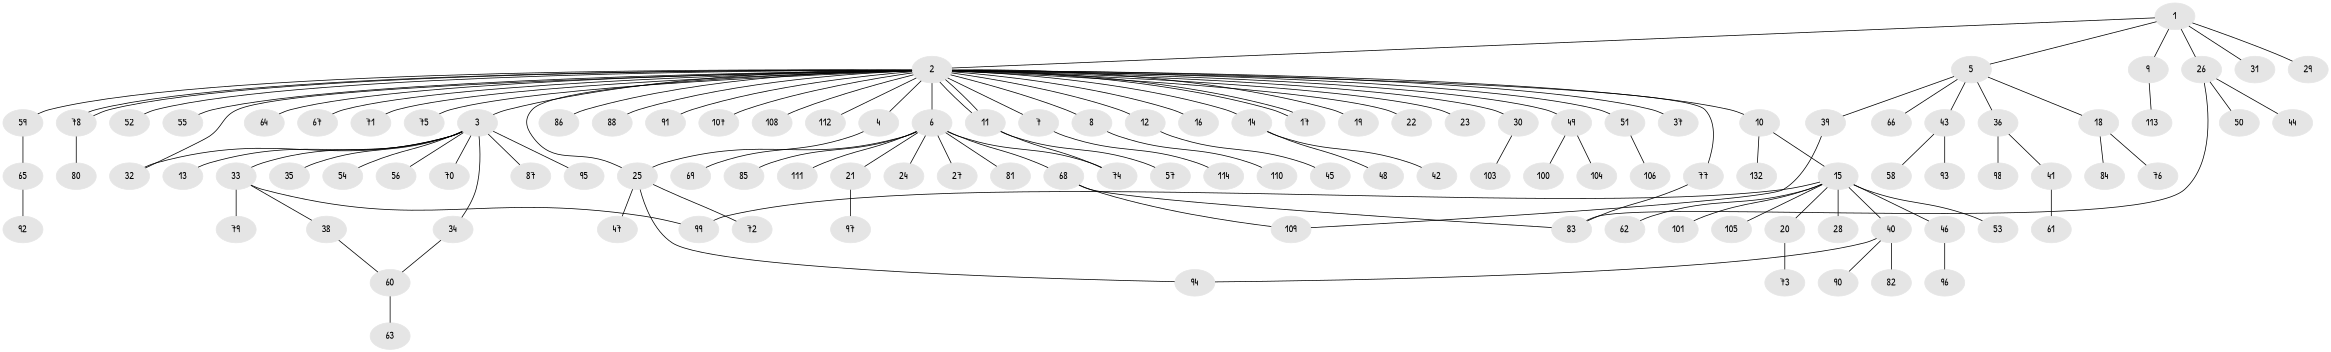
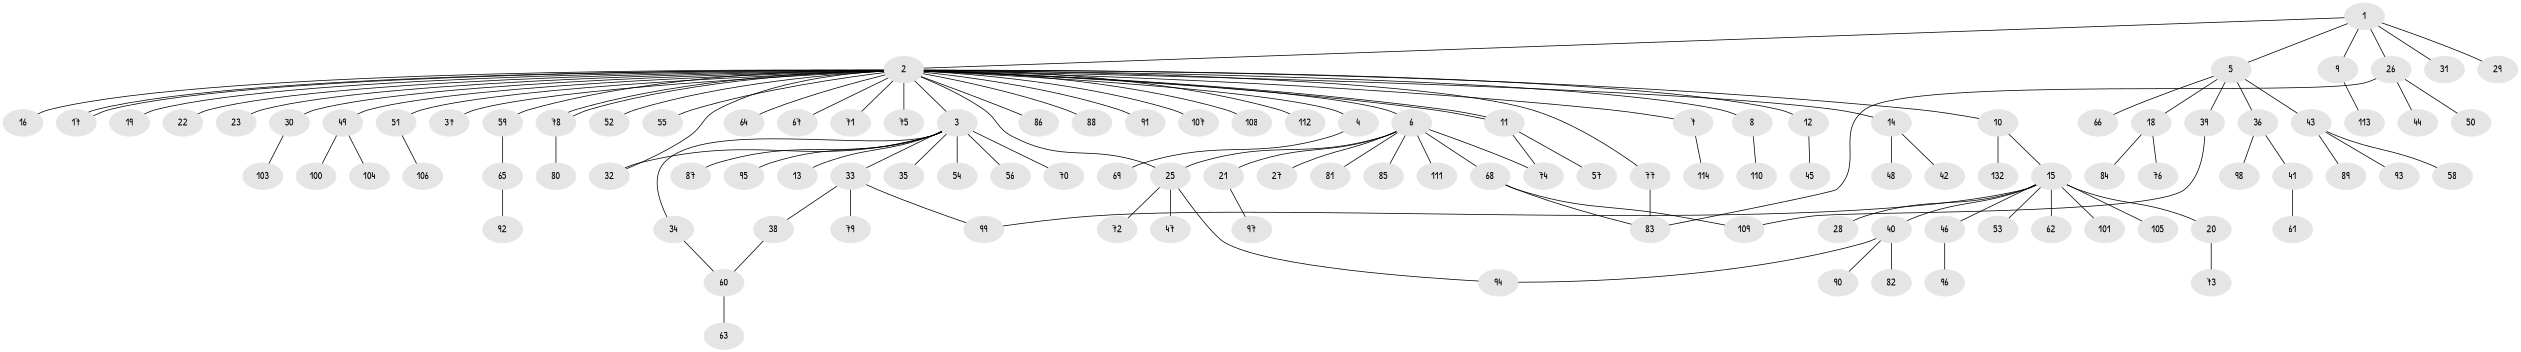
(904, 176) -> none
none -> (2346, 176)
